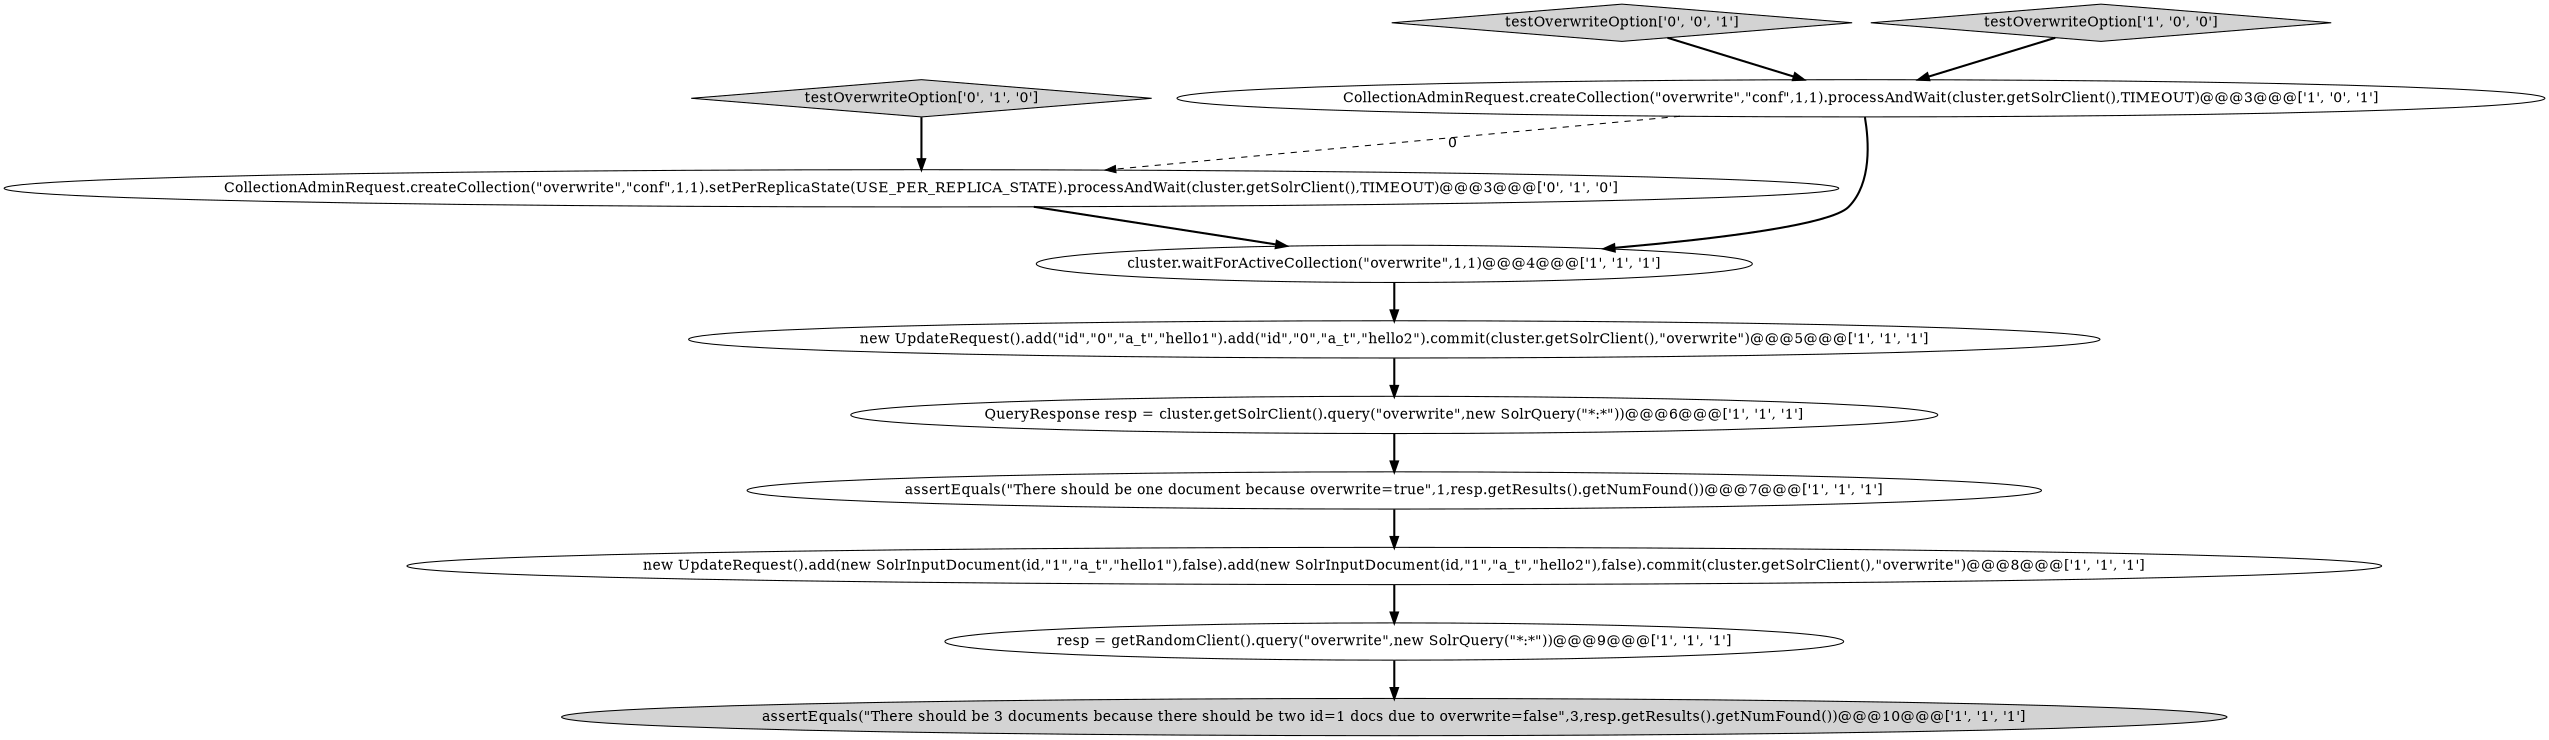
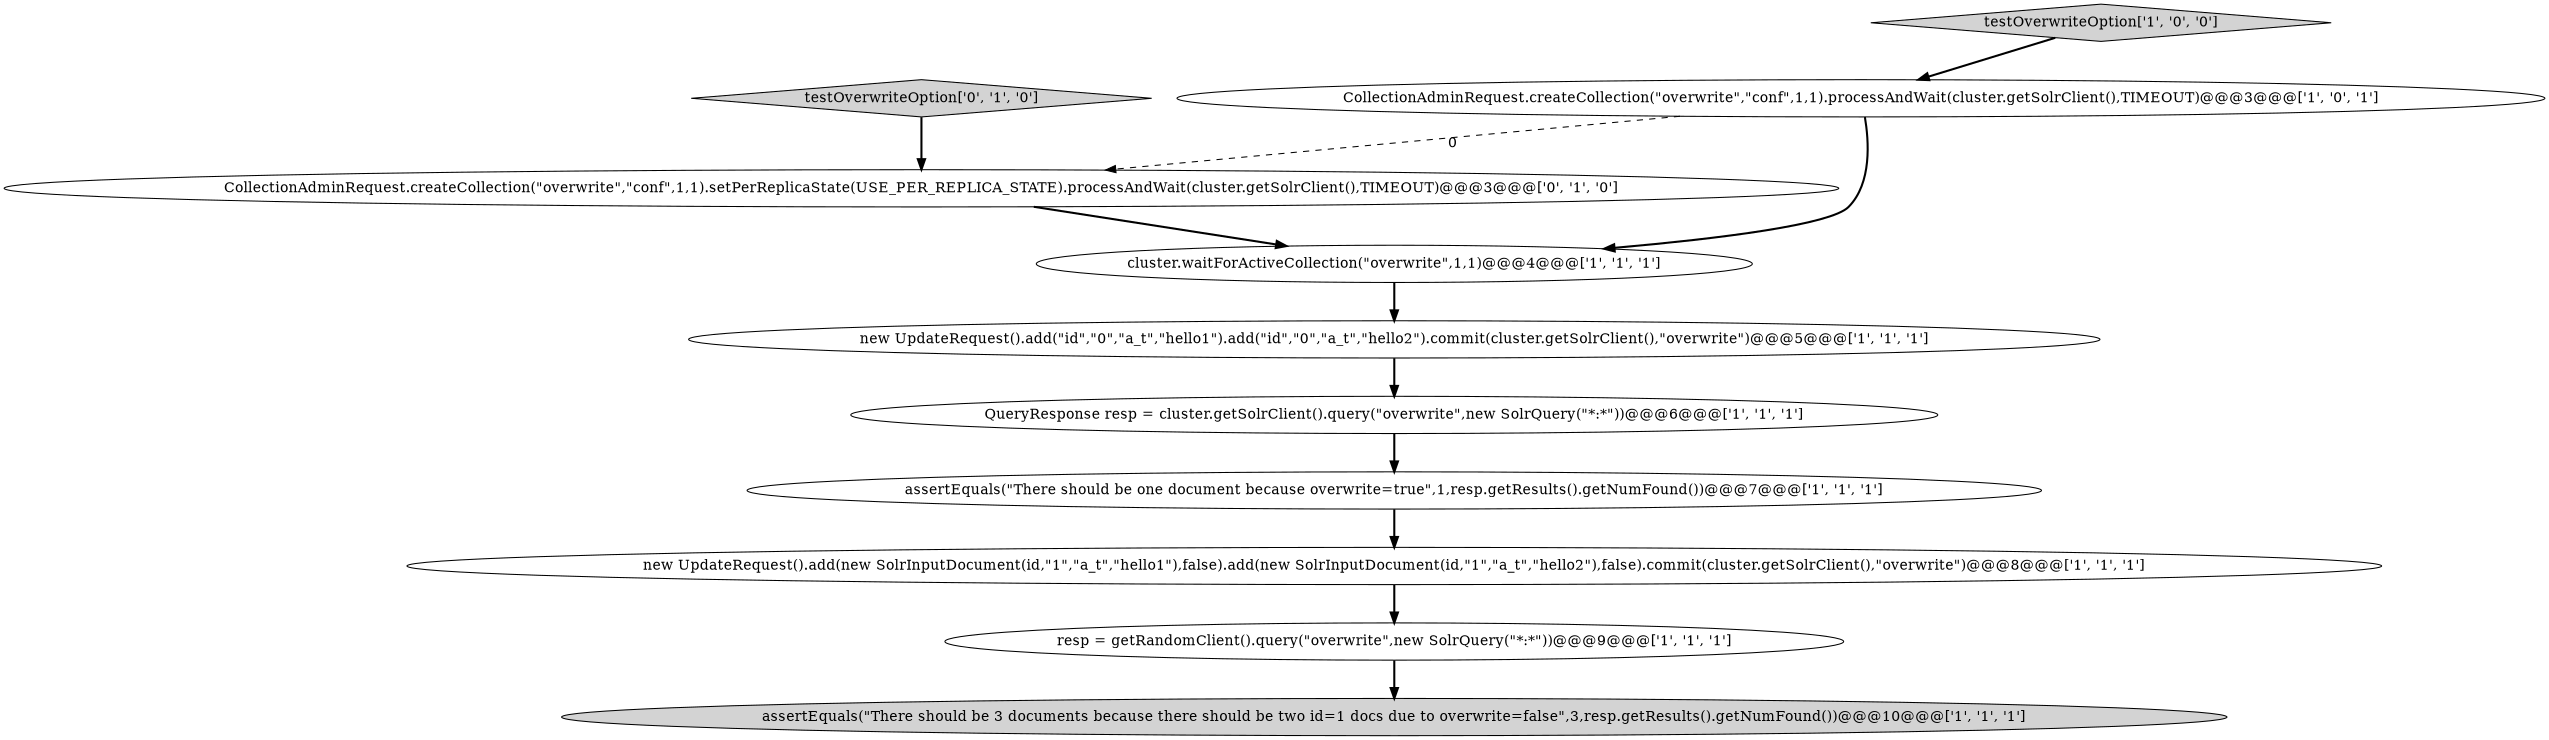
(1622, 23) -> none
